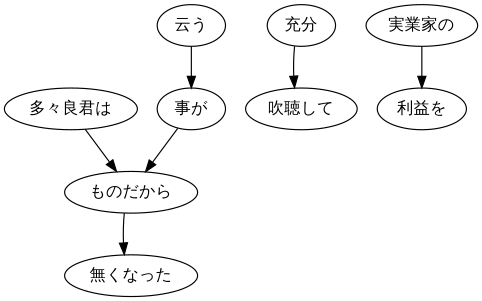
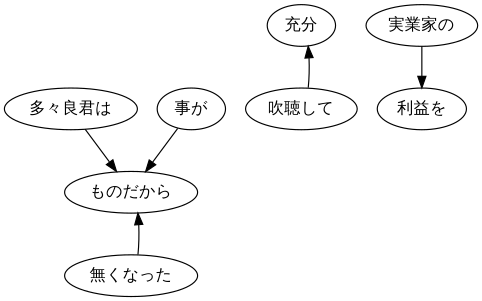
(191, 25) -> none
(294, 61) -> (309, 73)
(123, 228) -> (139, 240)
